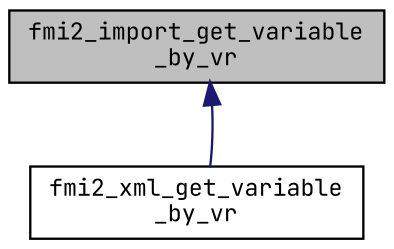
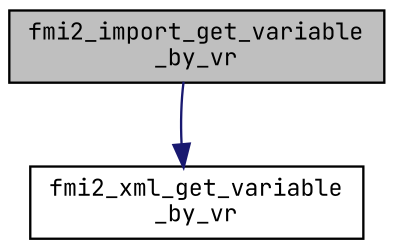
(212, 136) -> (181, 113)
